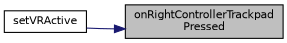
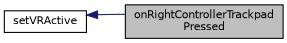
(101, 29) -> (111, 14)
